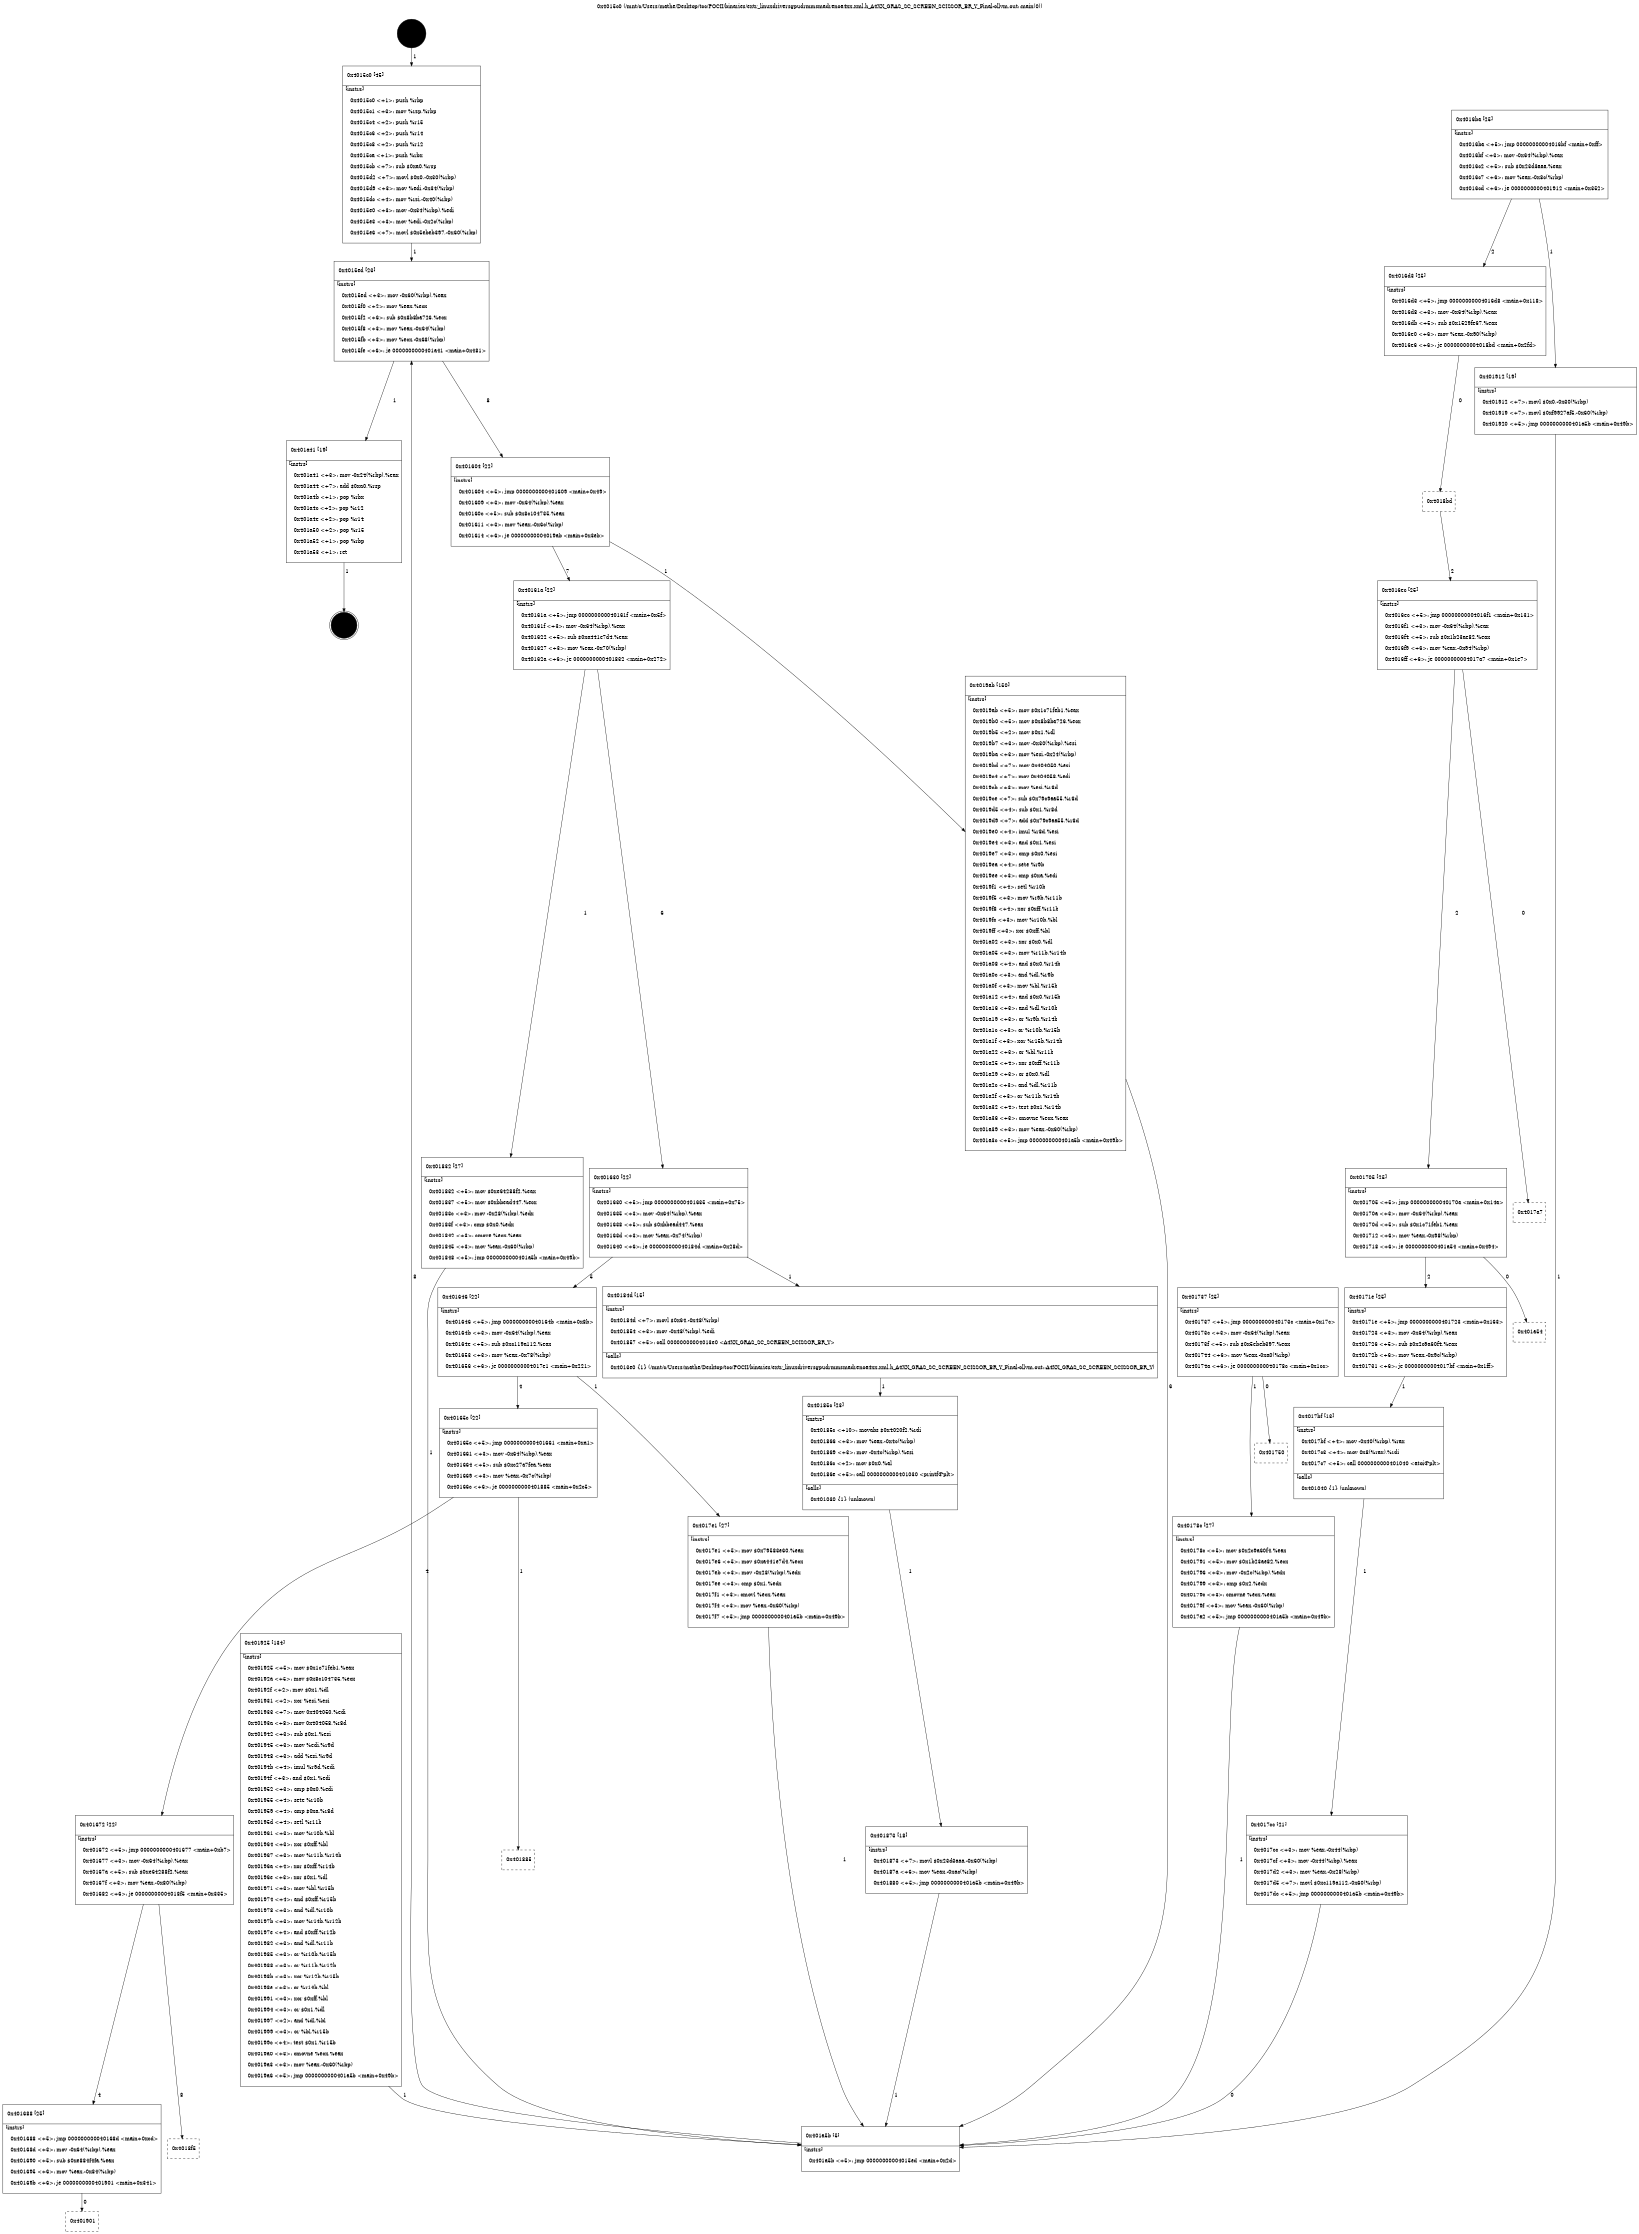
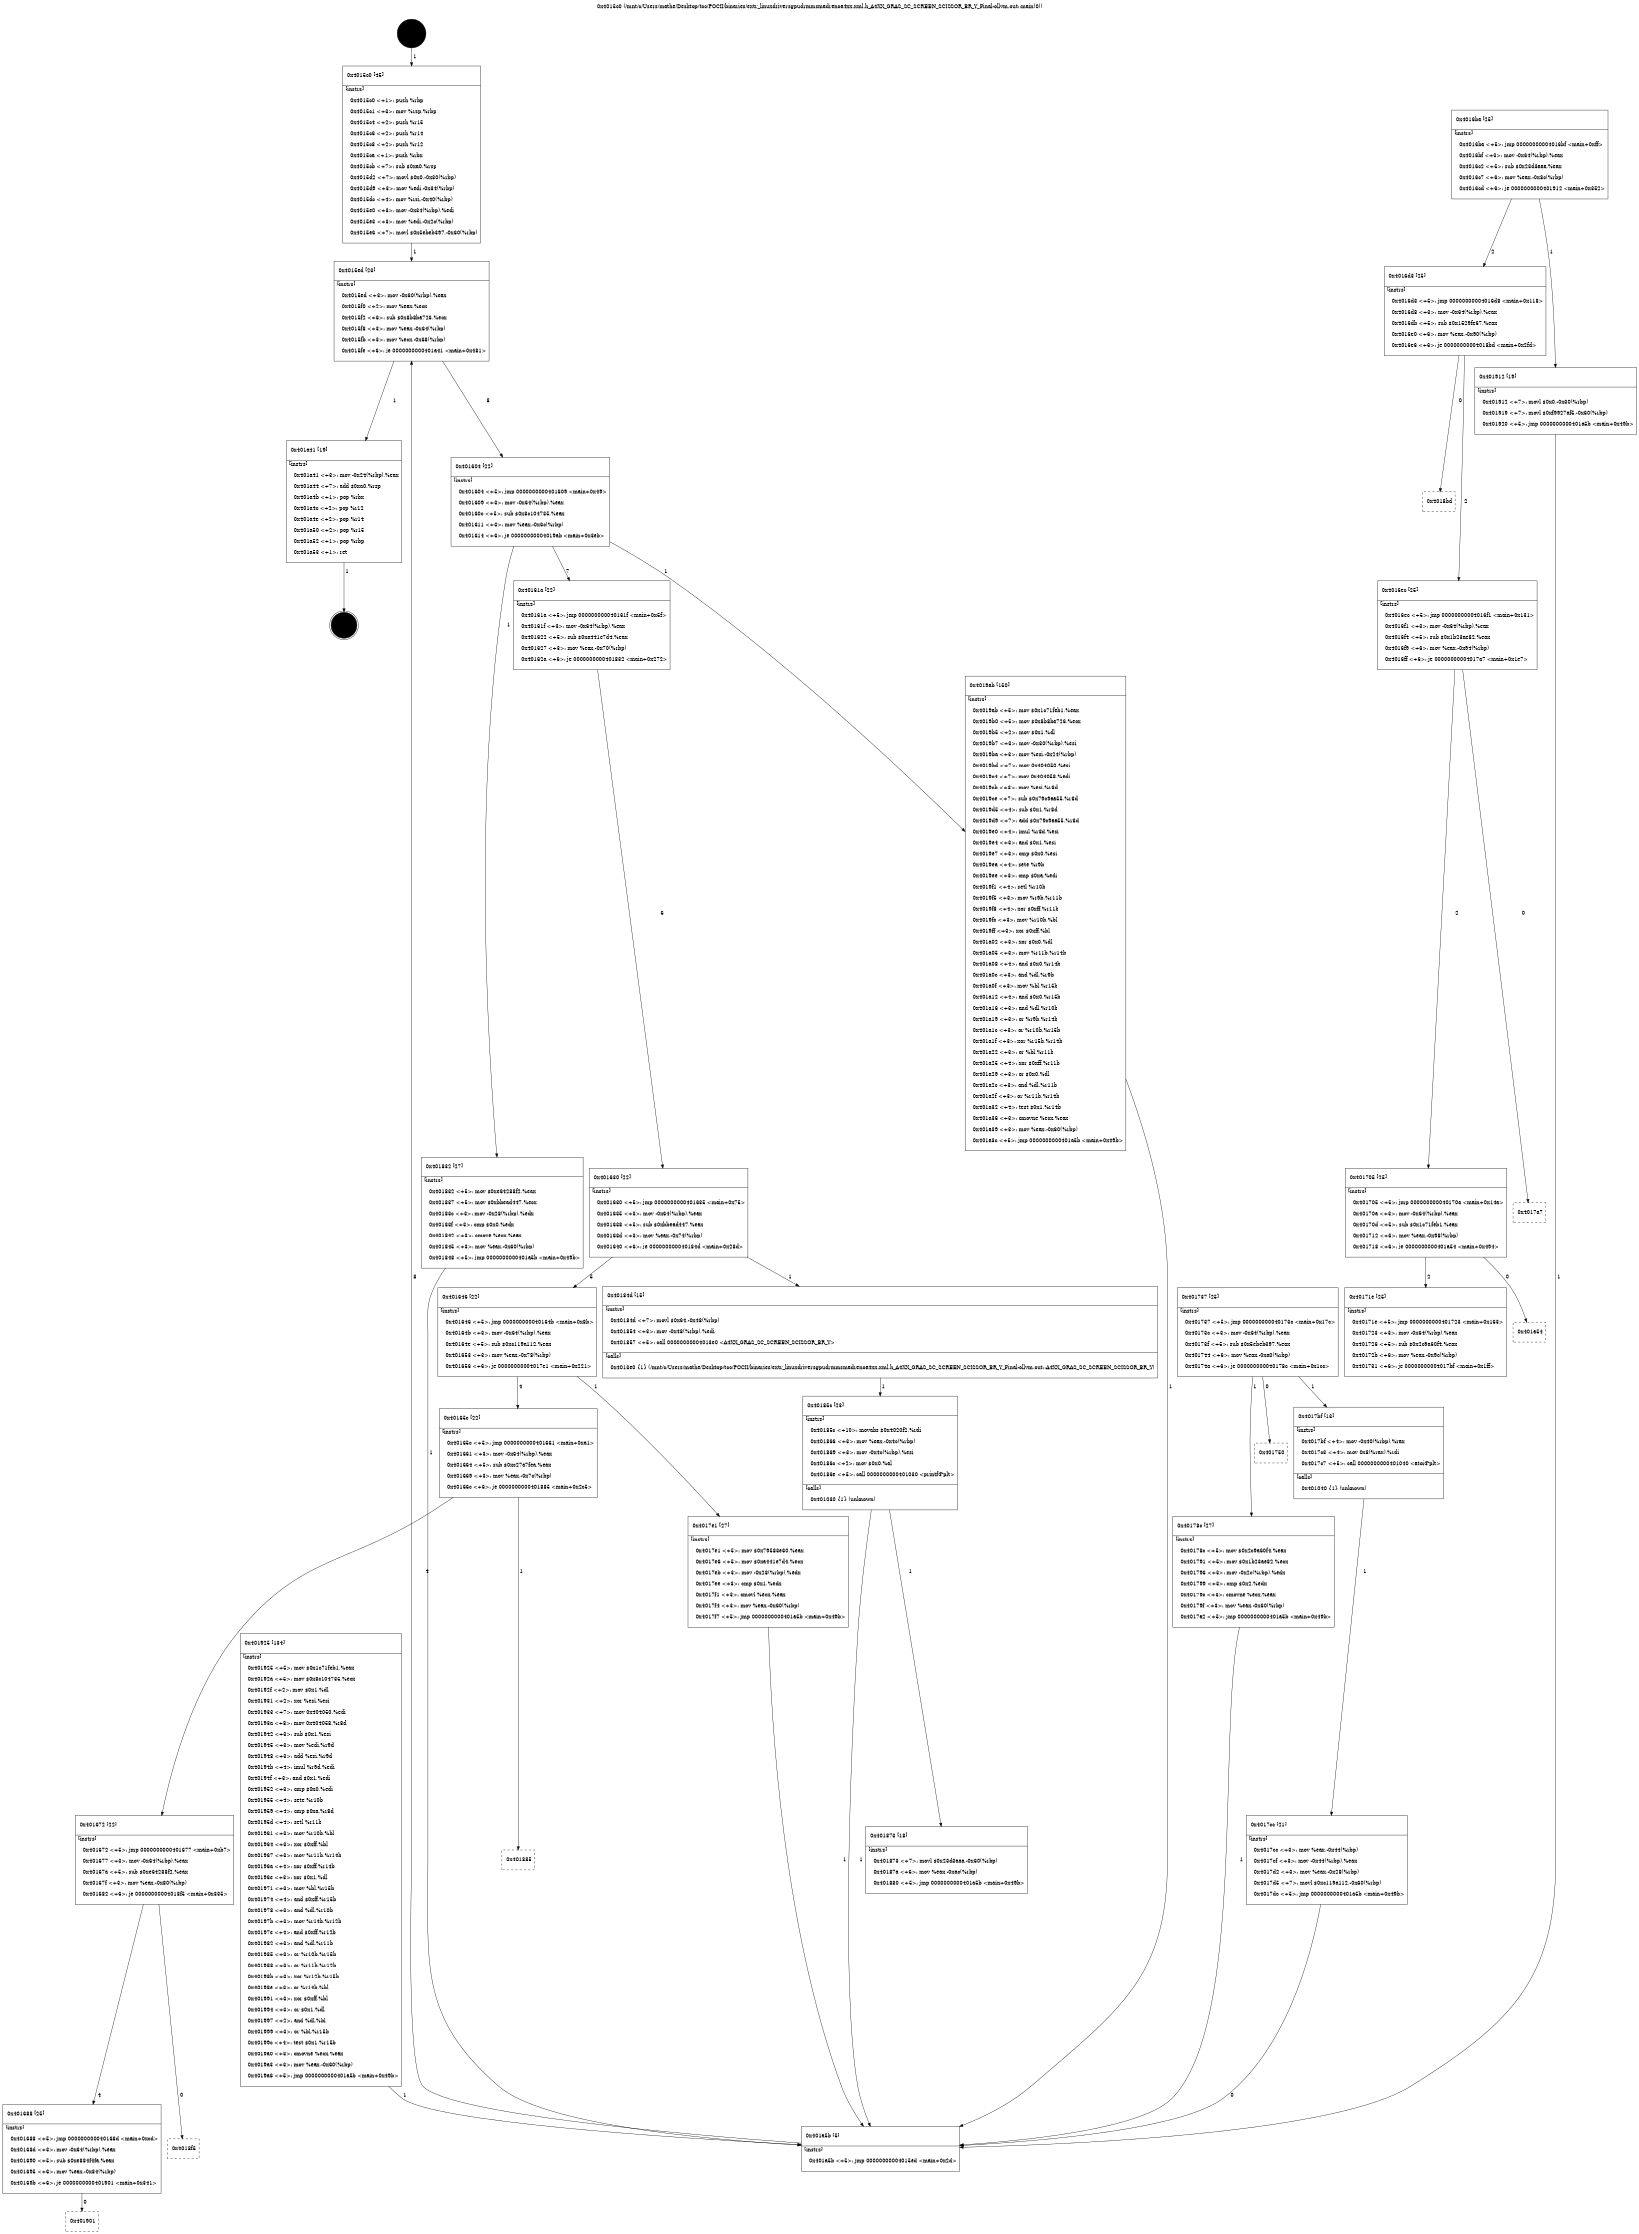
(1445, 544) -> (1462, 466)
(548, 912) -> (486, 849)
(1170, 1387) -> (1170, 1387)
(1398, 1390) -> (1311, 1391)
(913, 2008) -> (850, 1817)
(181, 2095) -> (181, 2095)
